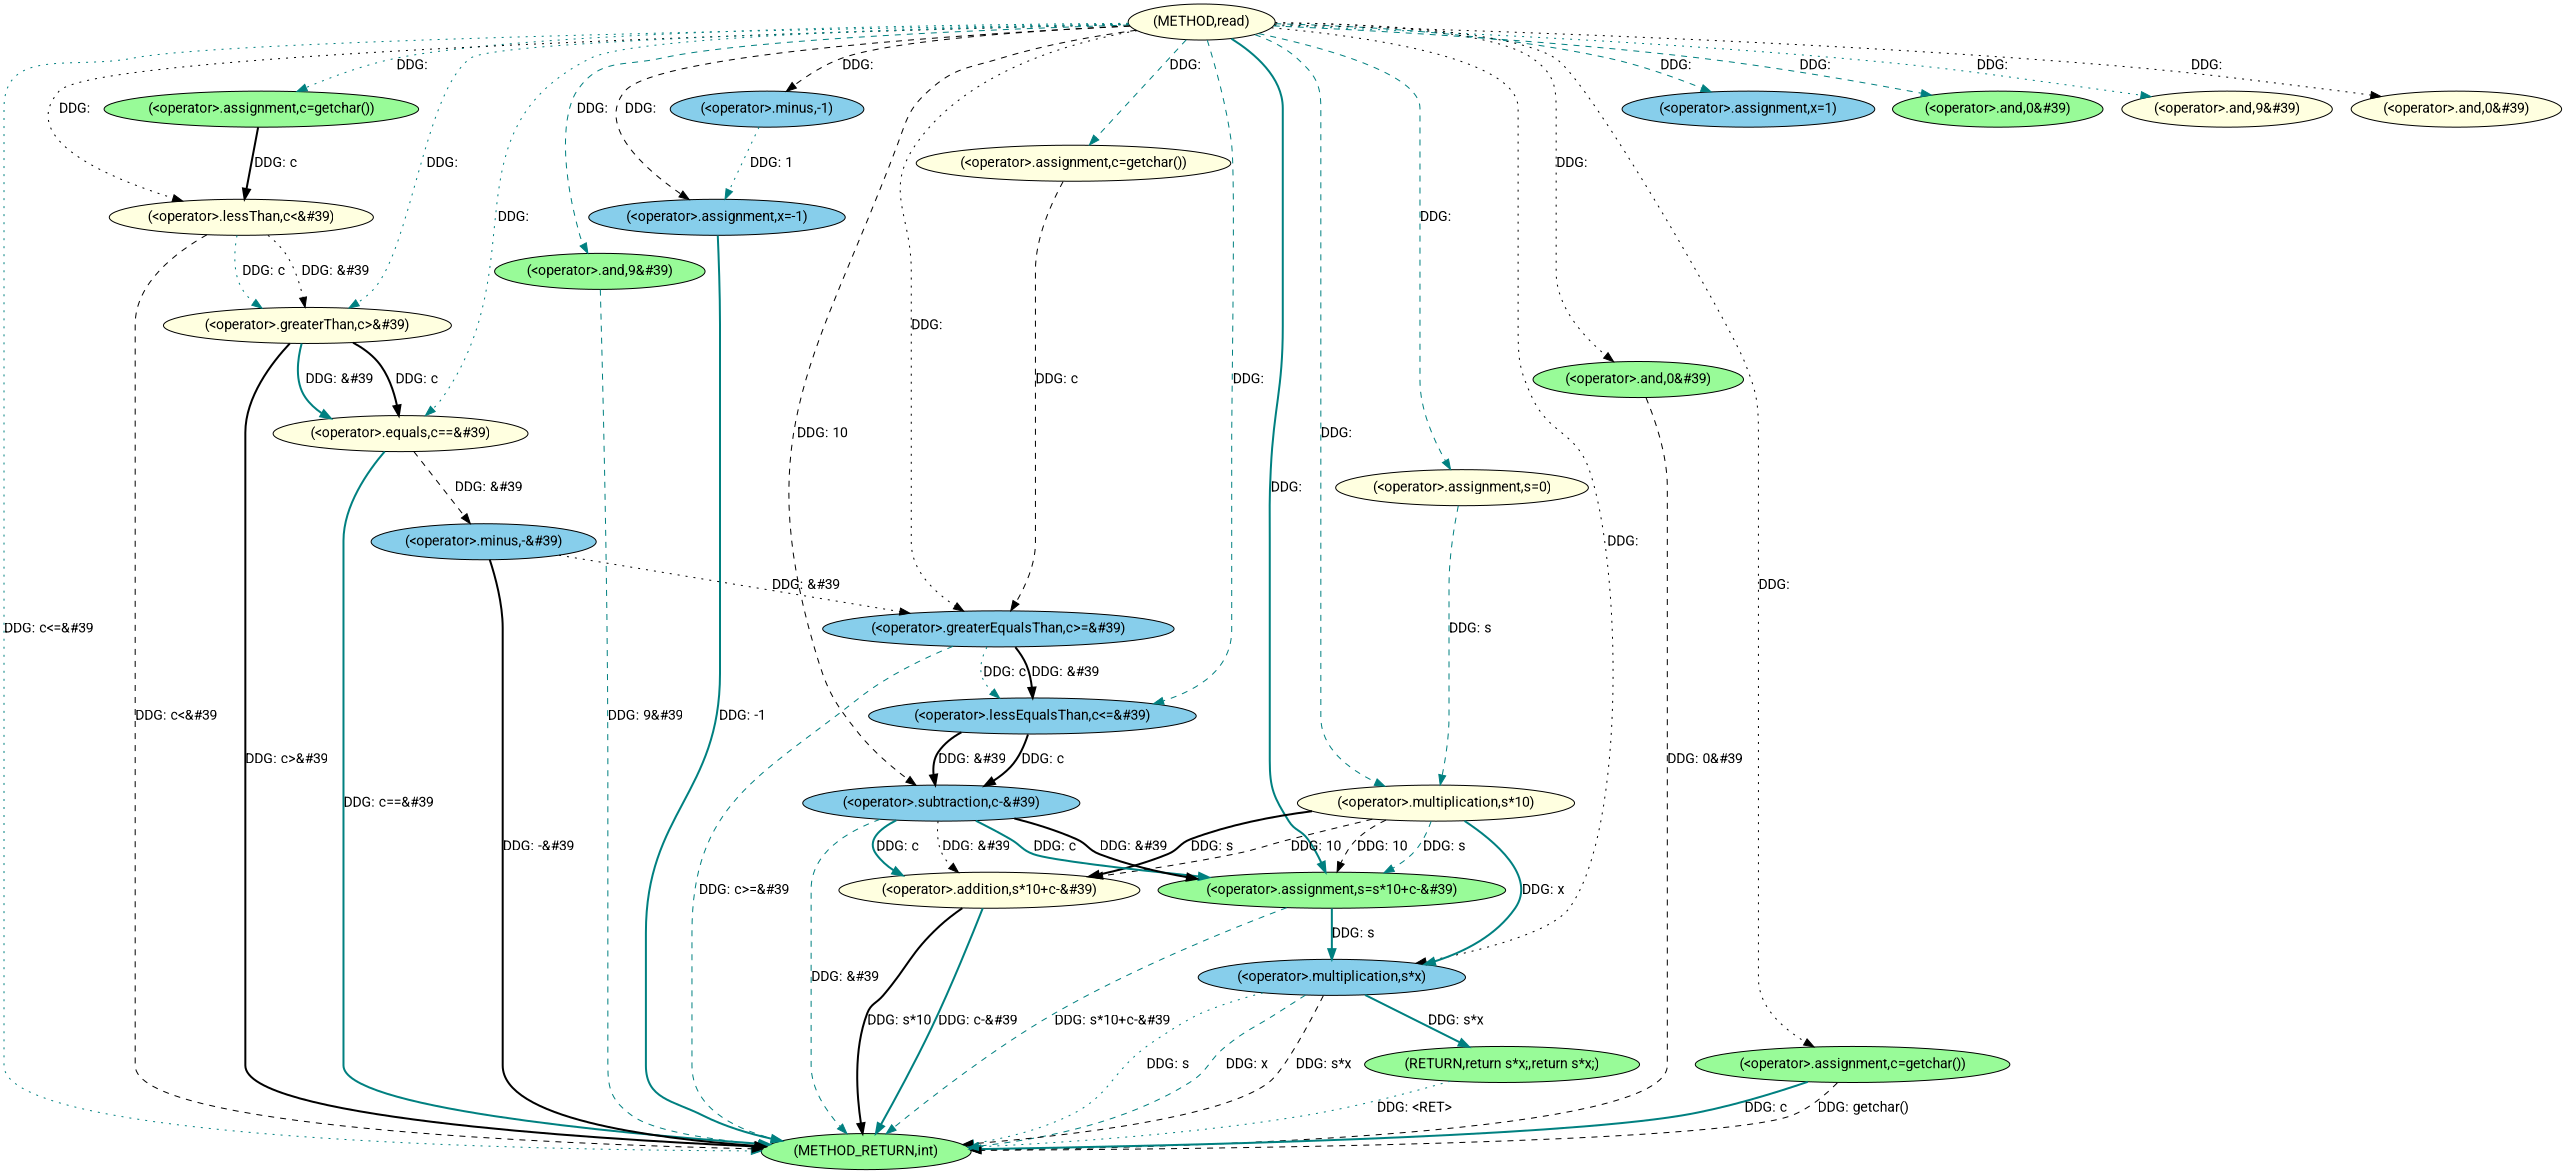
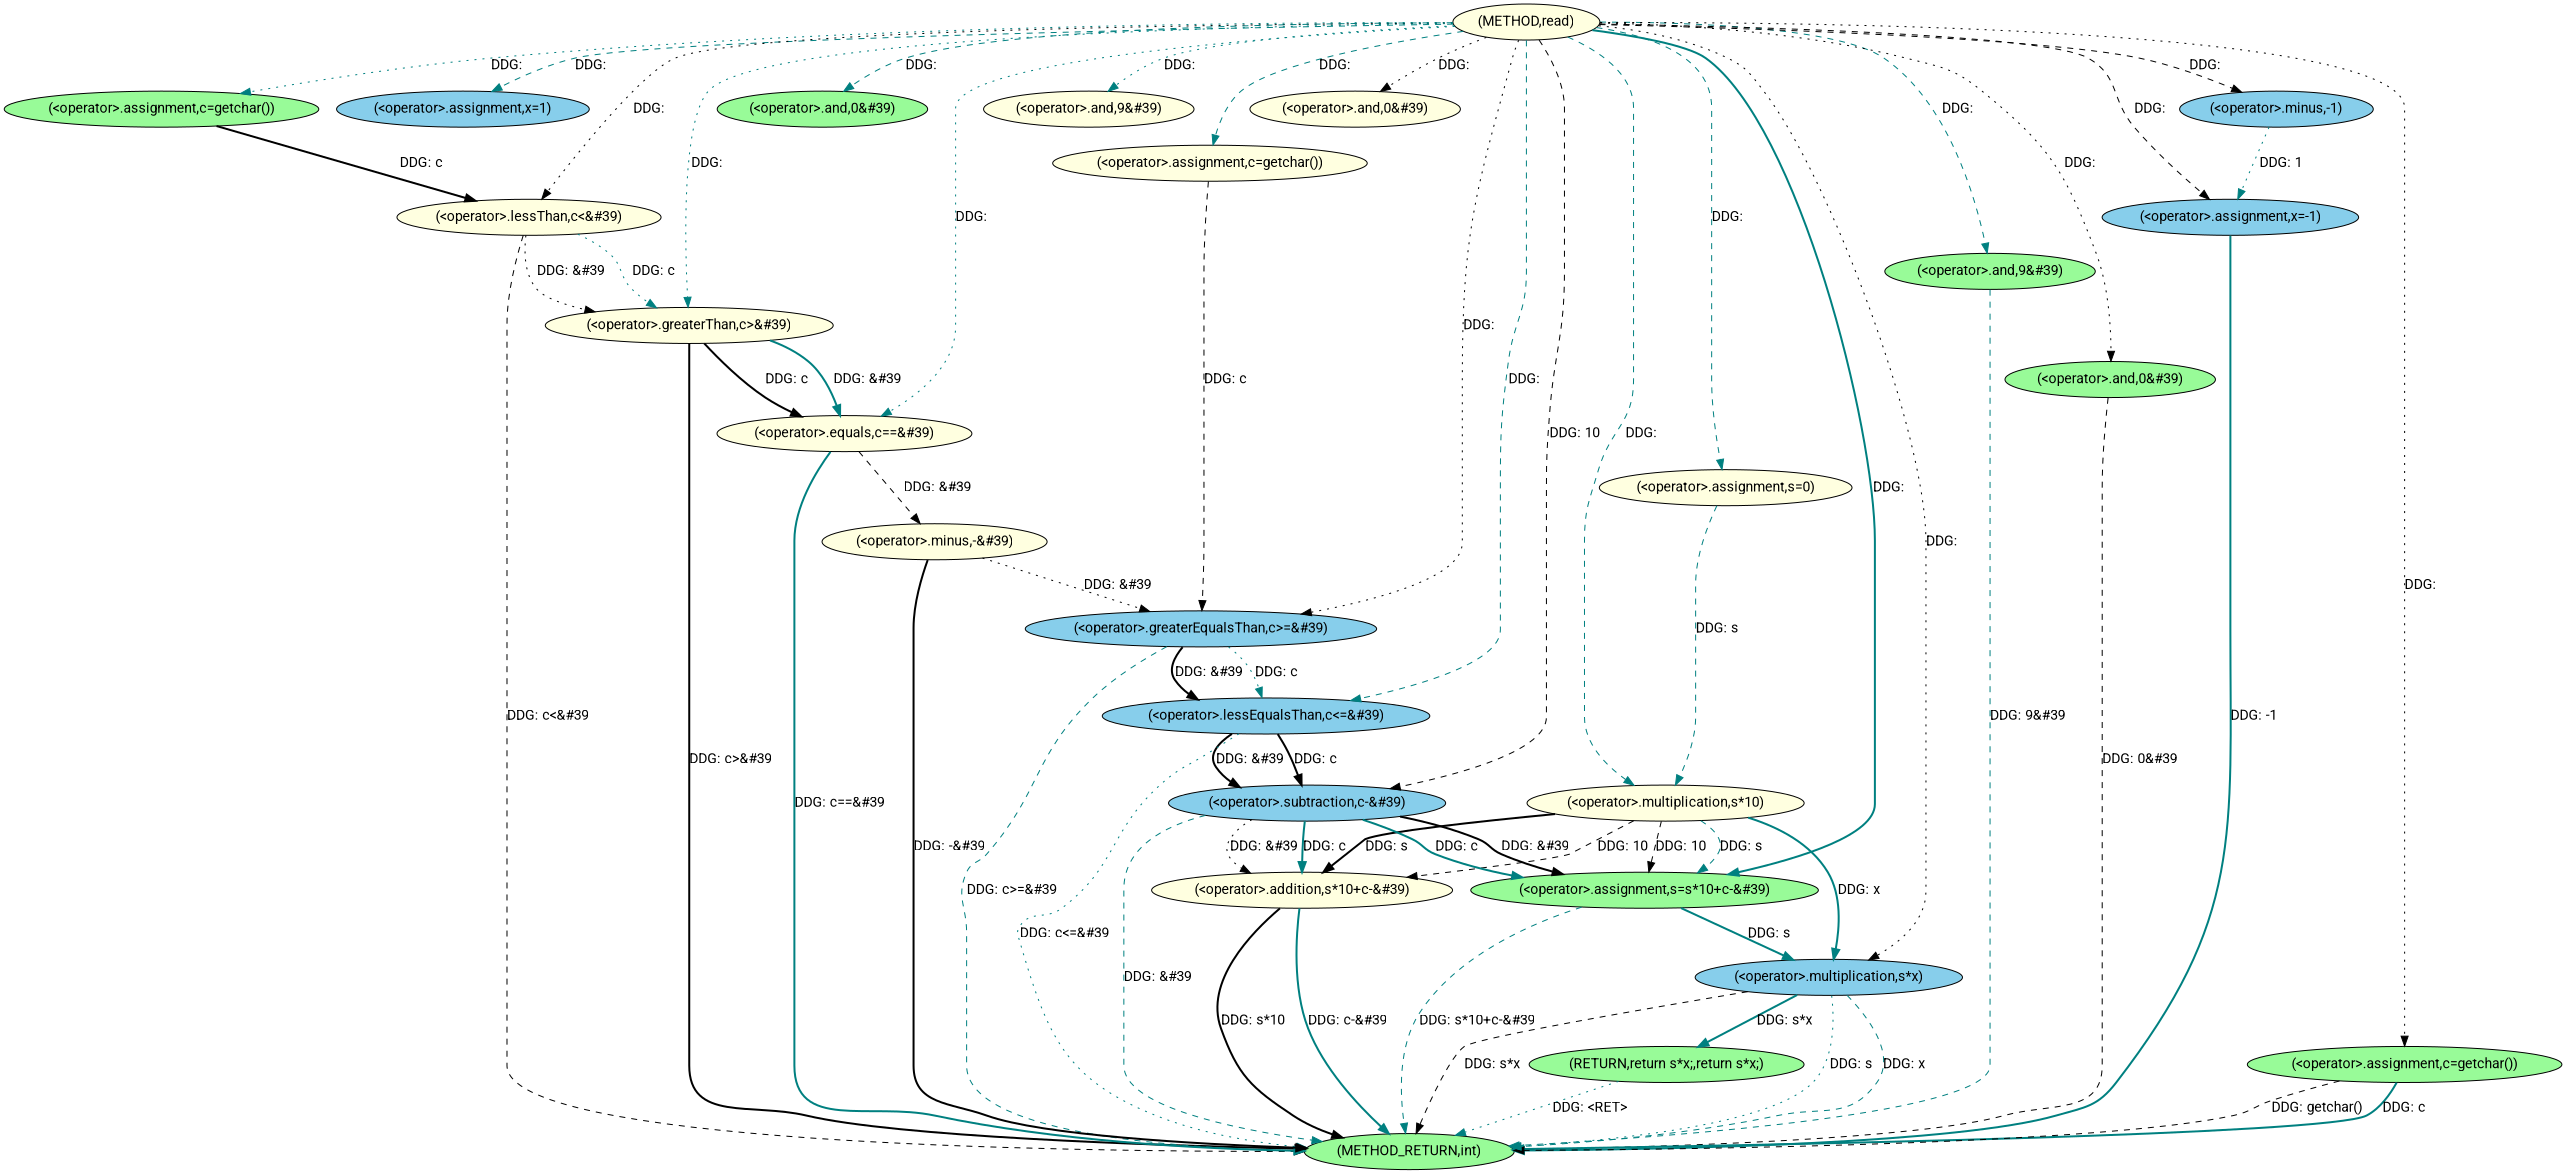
(4, 393) -> (1029, 971)
(484, 542) -> (935, 542)
